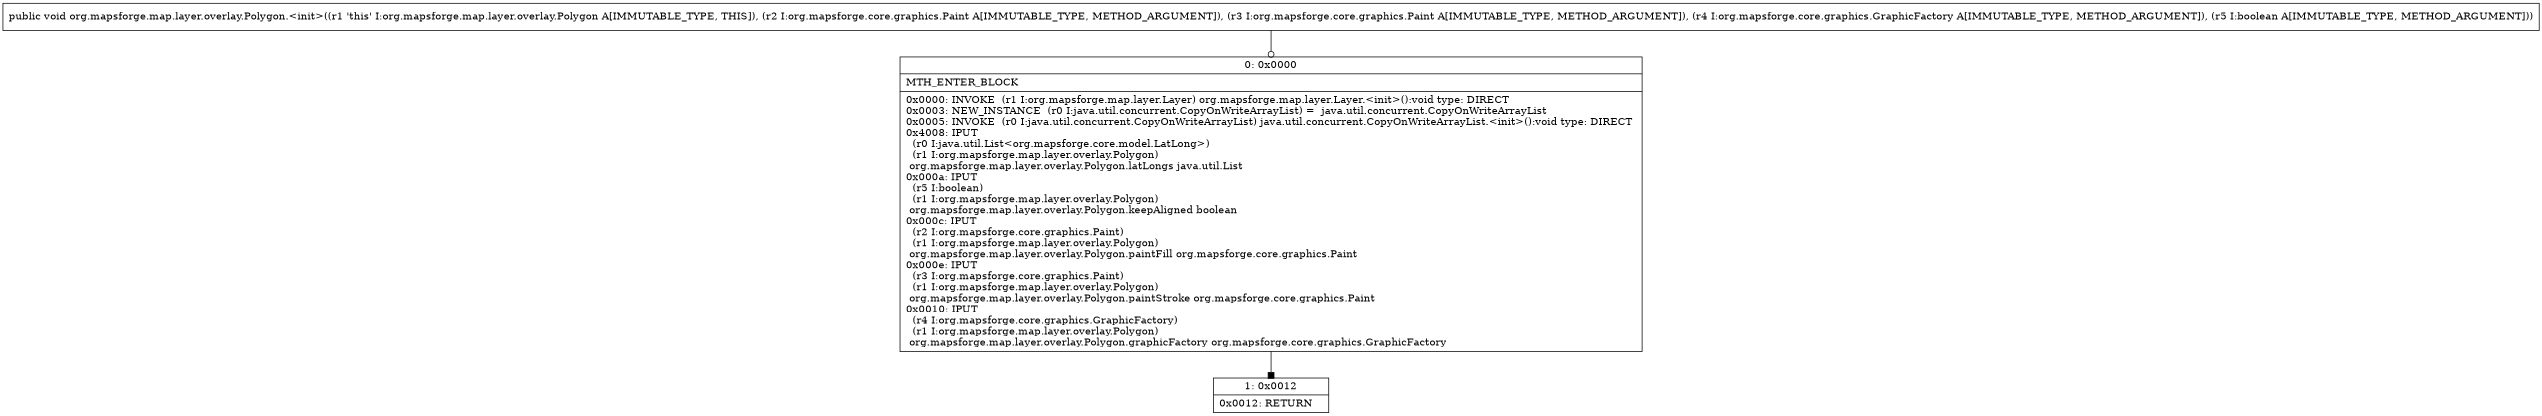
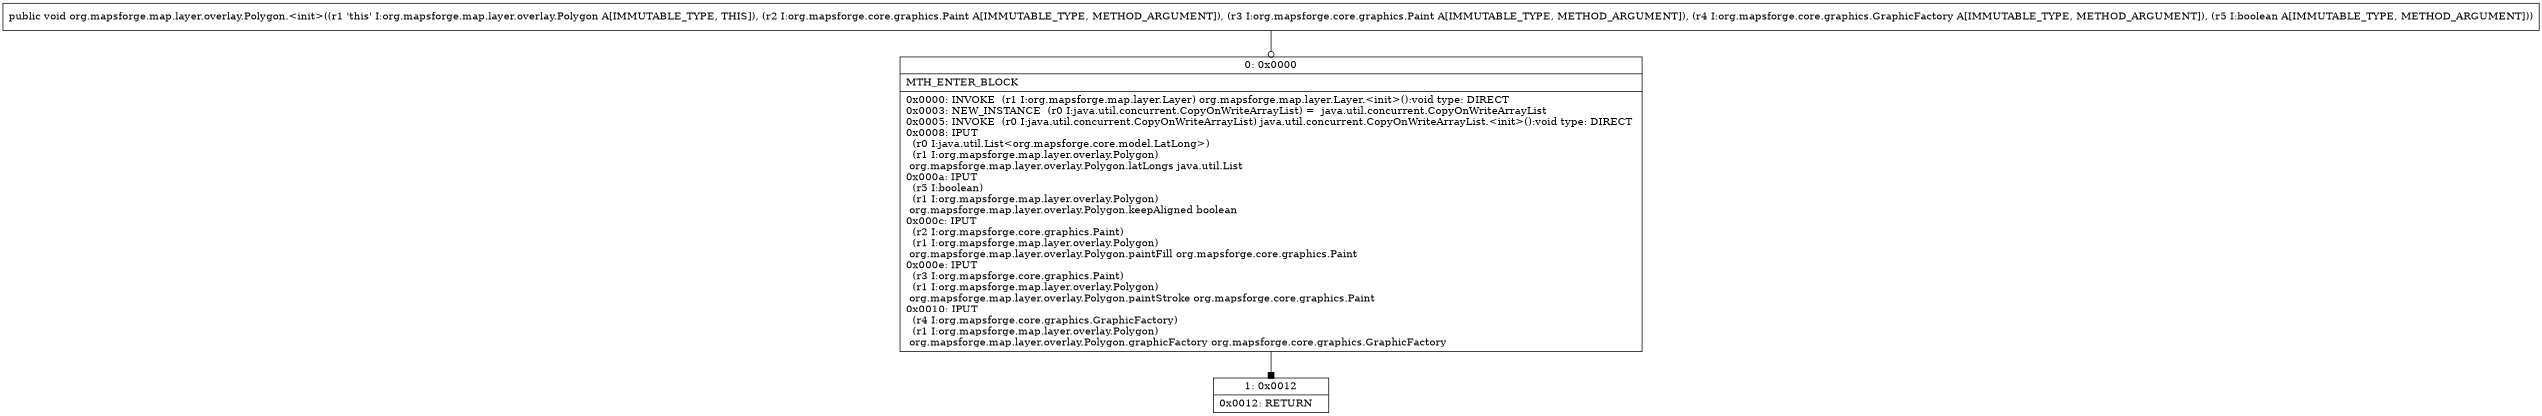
(945, 133) -> (945, 133)
